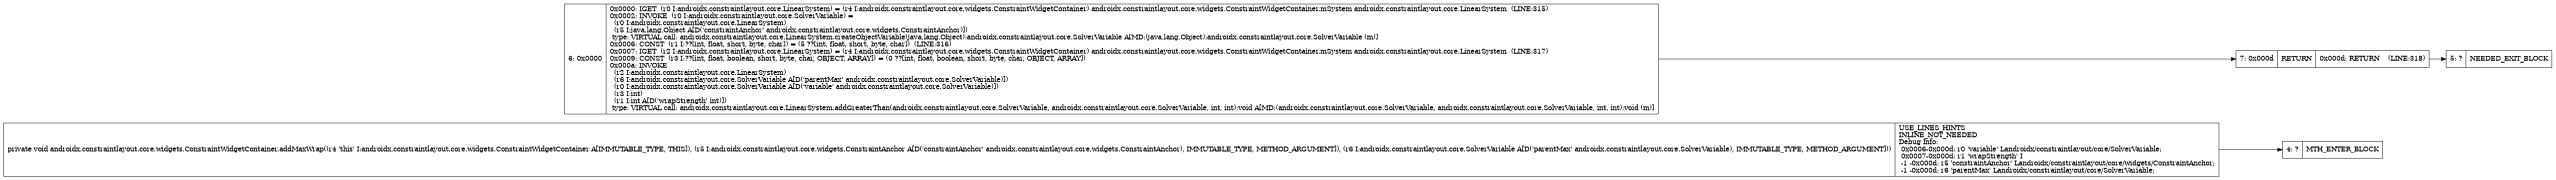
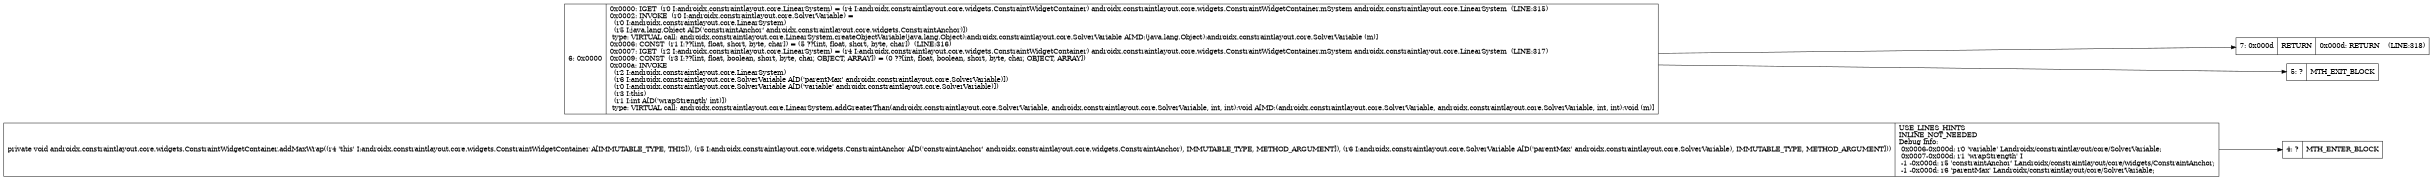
(2435, 59) -> (1970, 68)
(2509, 59) -> (2342, 72)
(626, 94) -> (628, 94)
